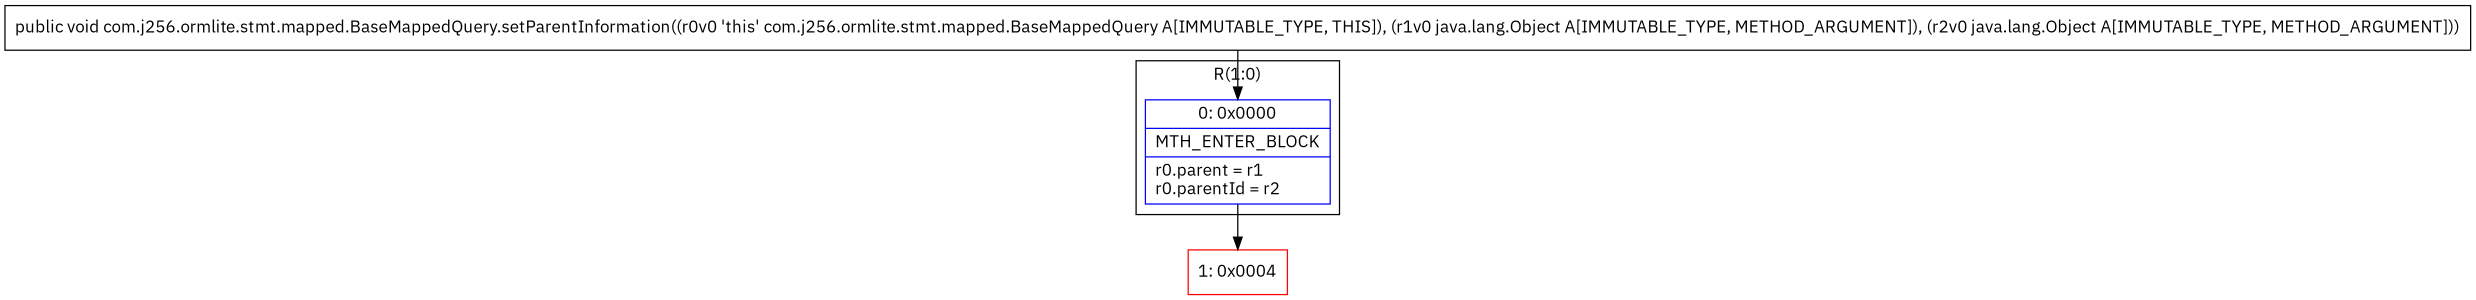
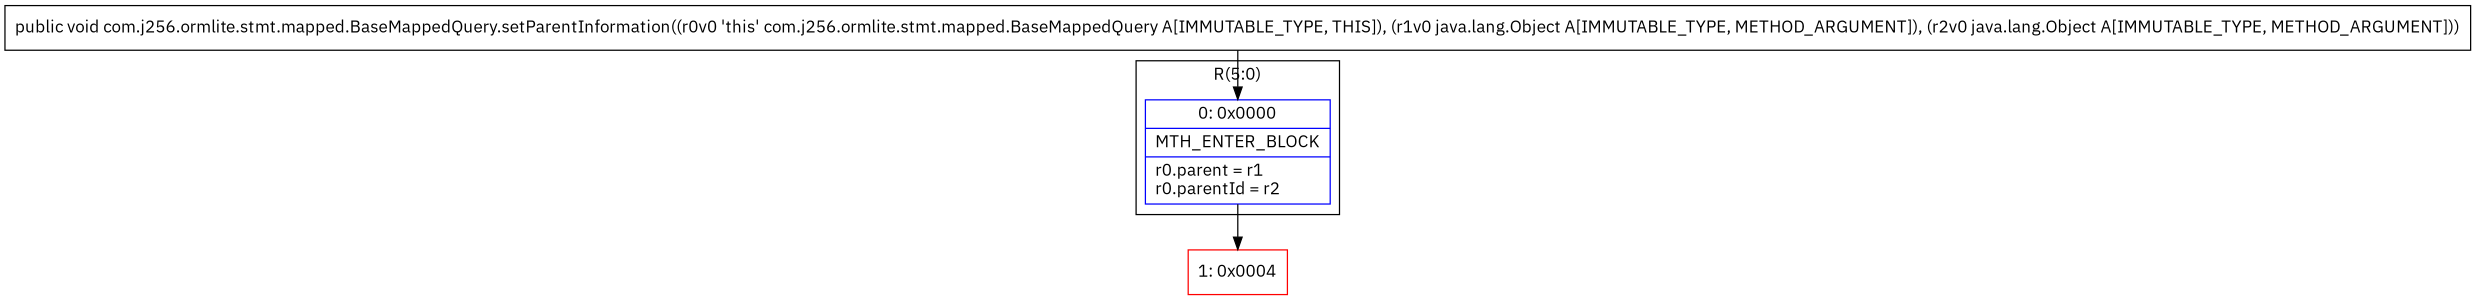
(1238, 75) -> (1238, 75)
